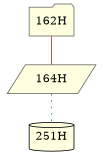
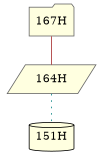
(52, 22) -> (52, 22)
(52, 137) -> (52, 137)
